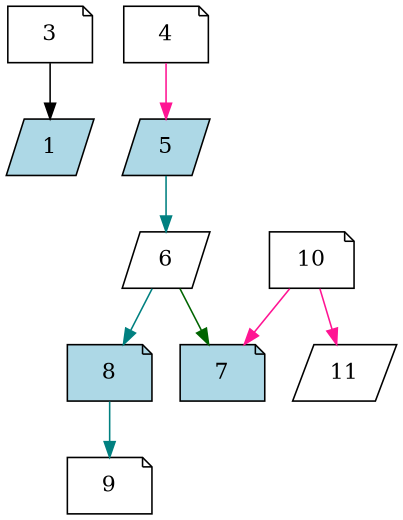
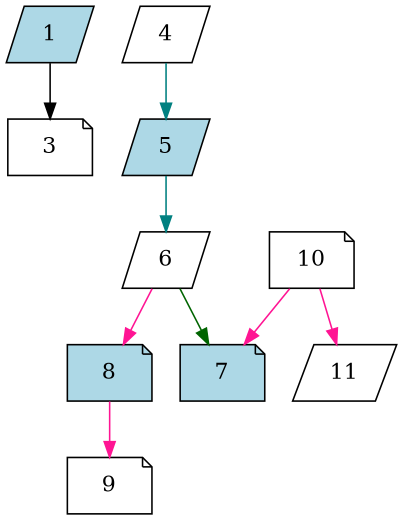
(166, 34) -> (166, 34)
(50, 83) -> (50, 83)
(166, 83) -> (166, 83)
(141, 309) -> (141, 309)
(110, 422) -> (110, 422)
